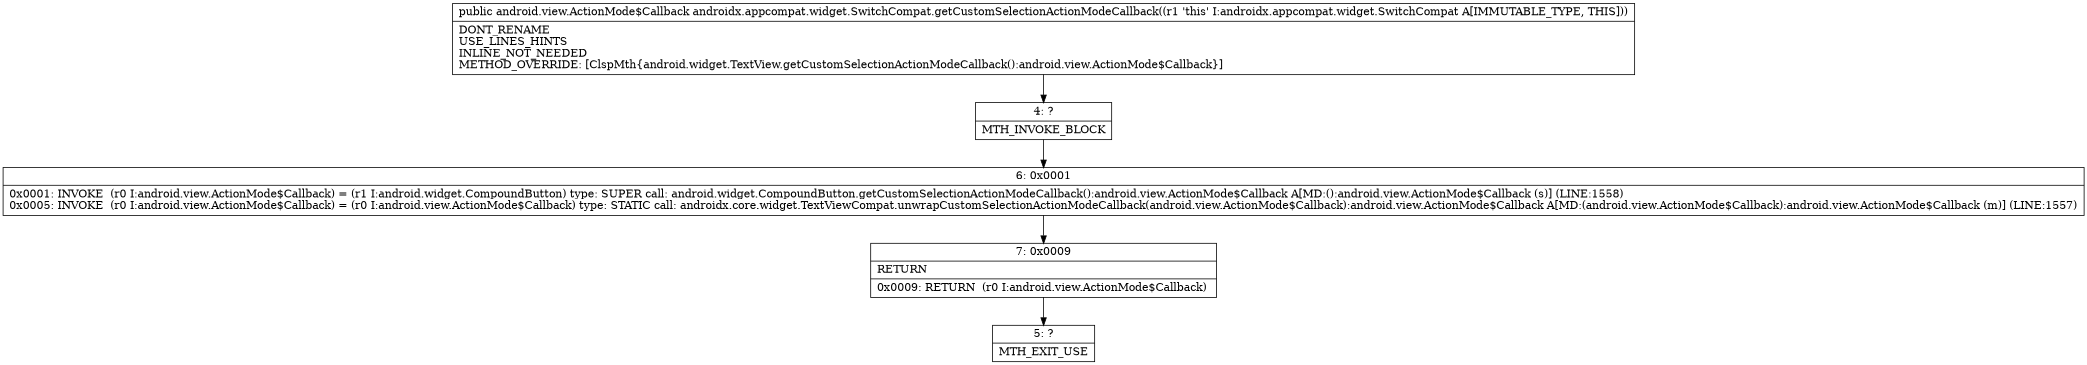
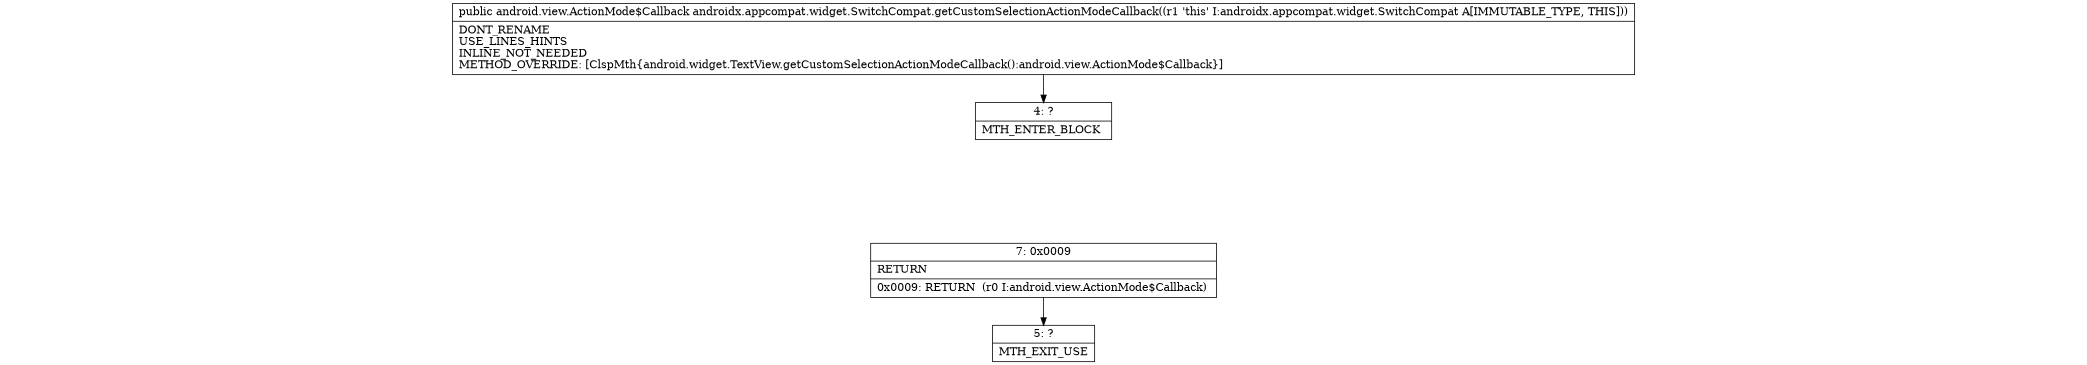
(1044, 130) -> (1041, 130)
(1044, 191) -> none
